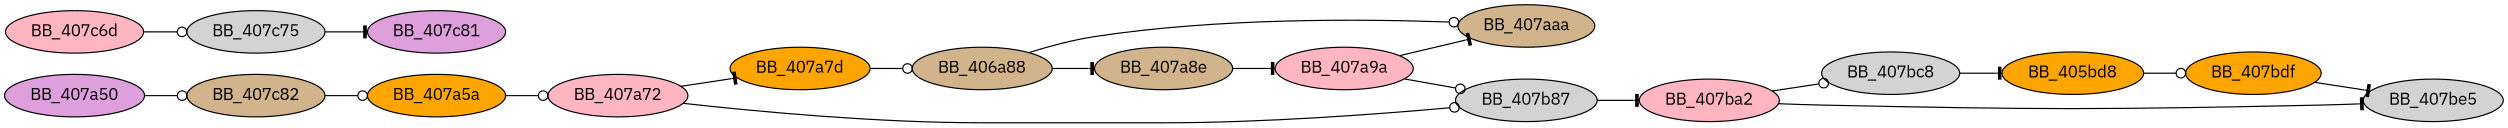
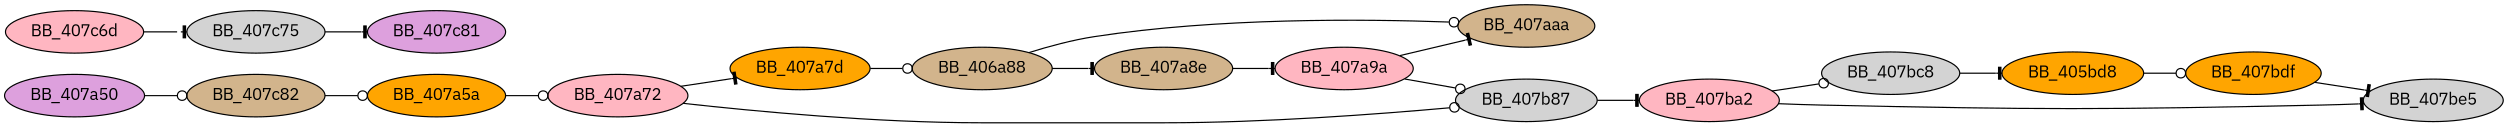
(161, 32) -> (161, 32)
